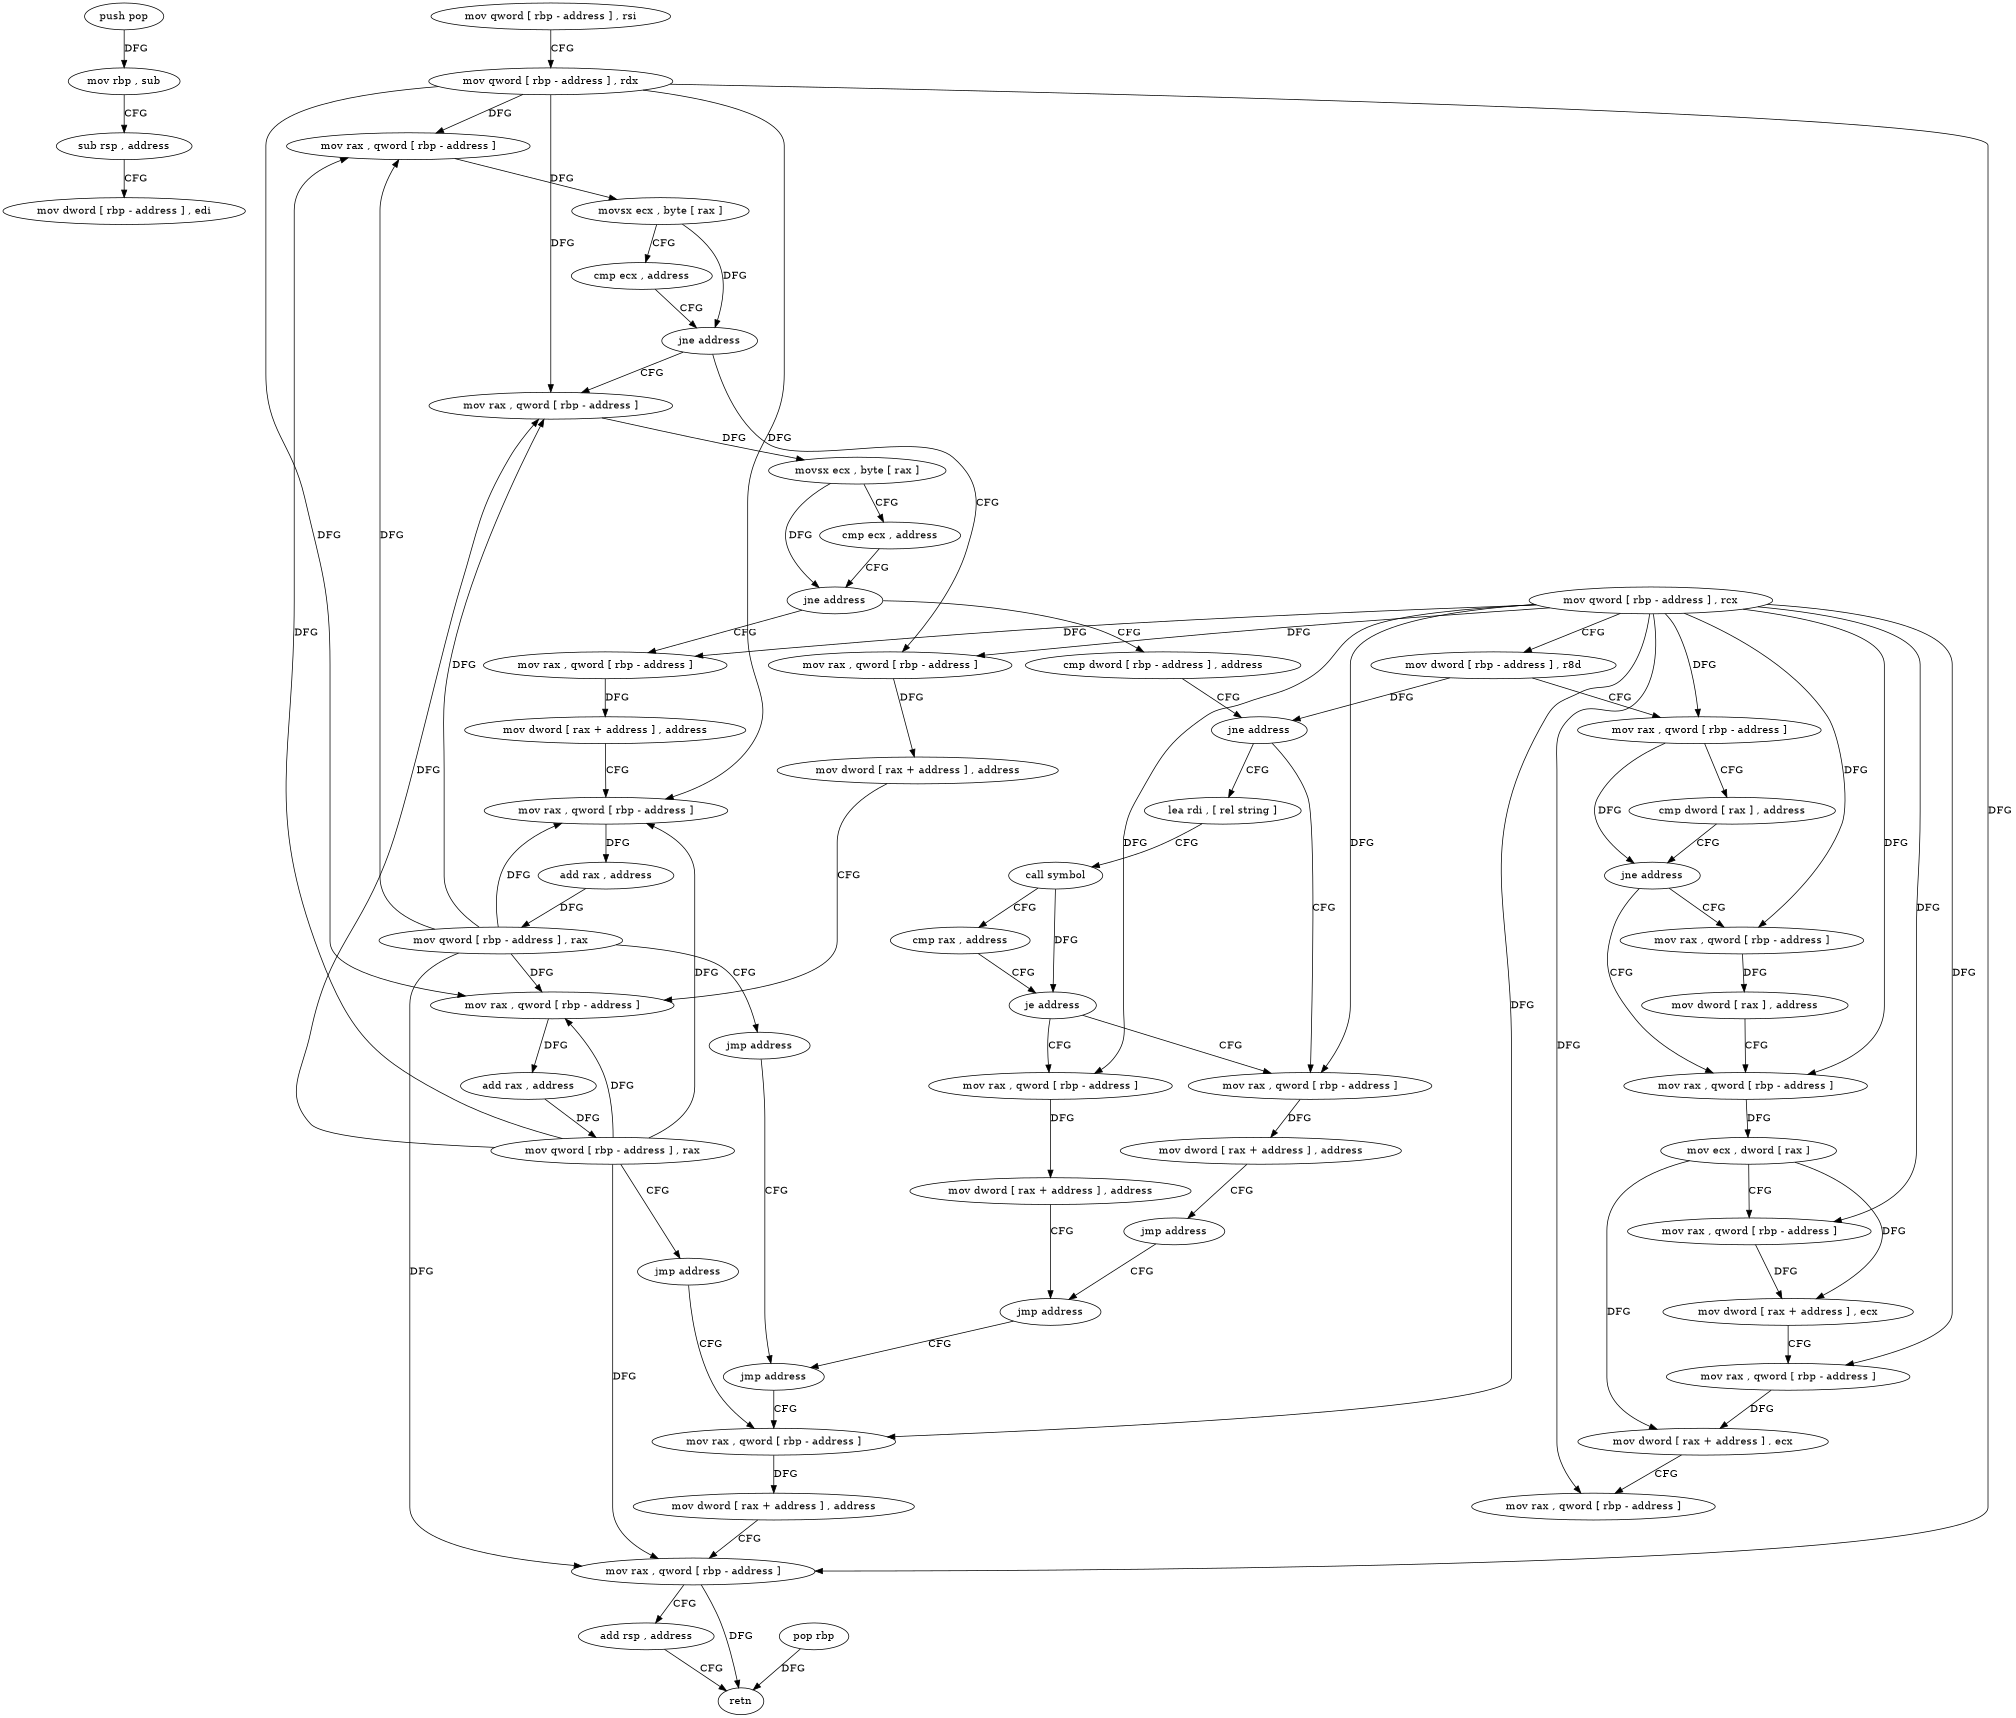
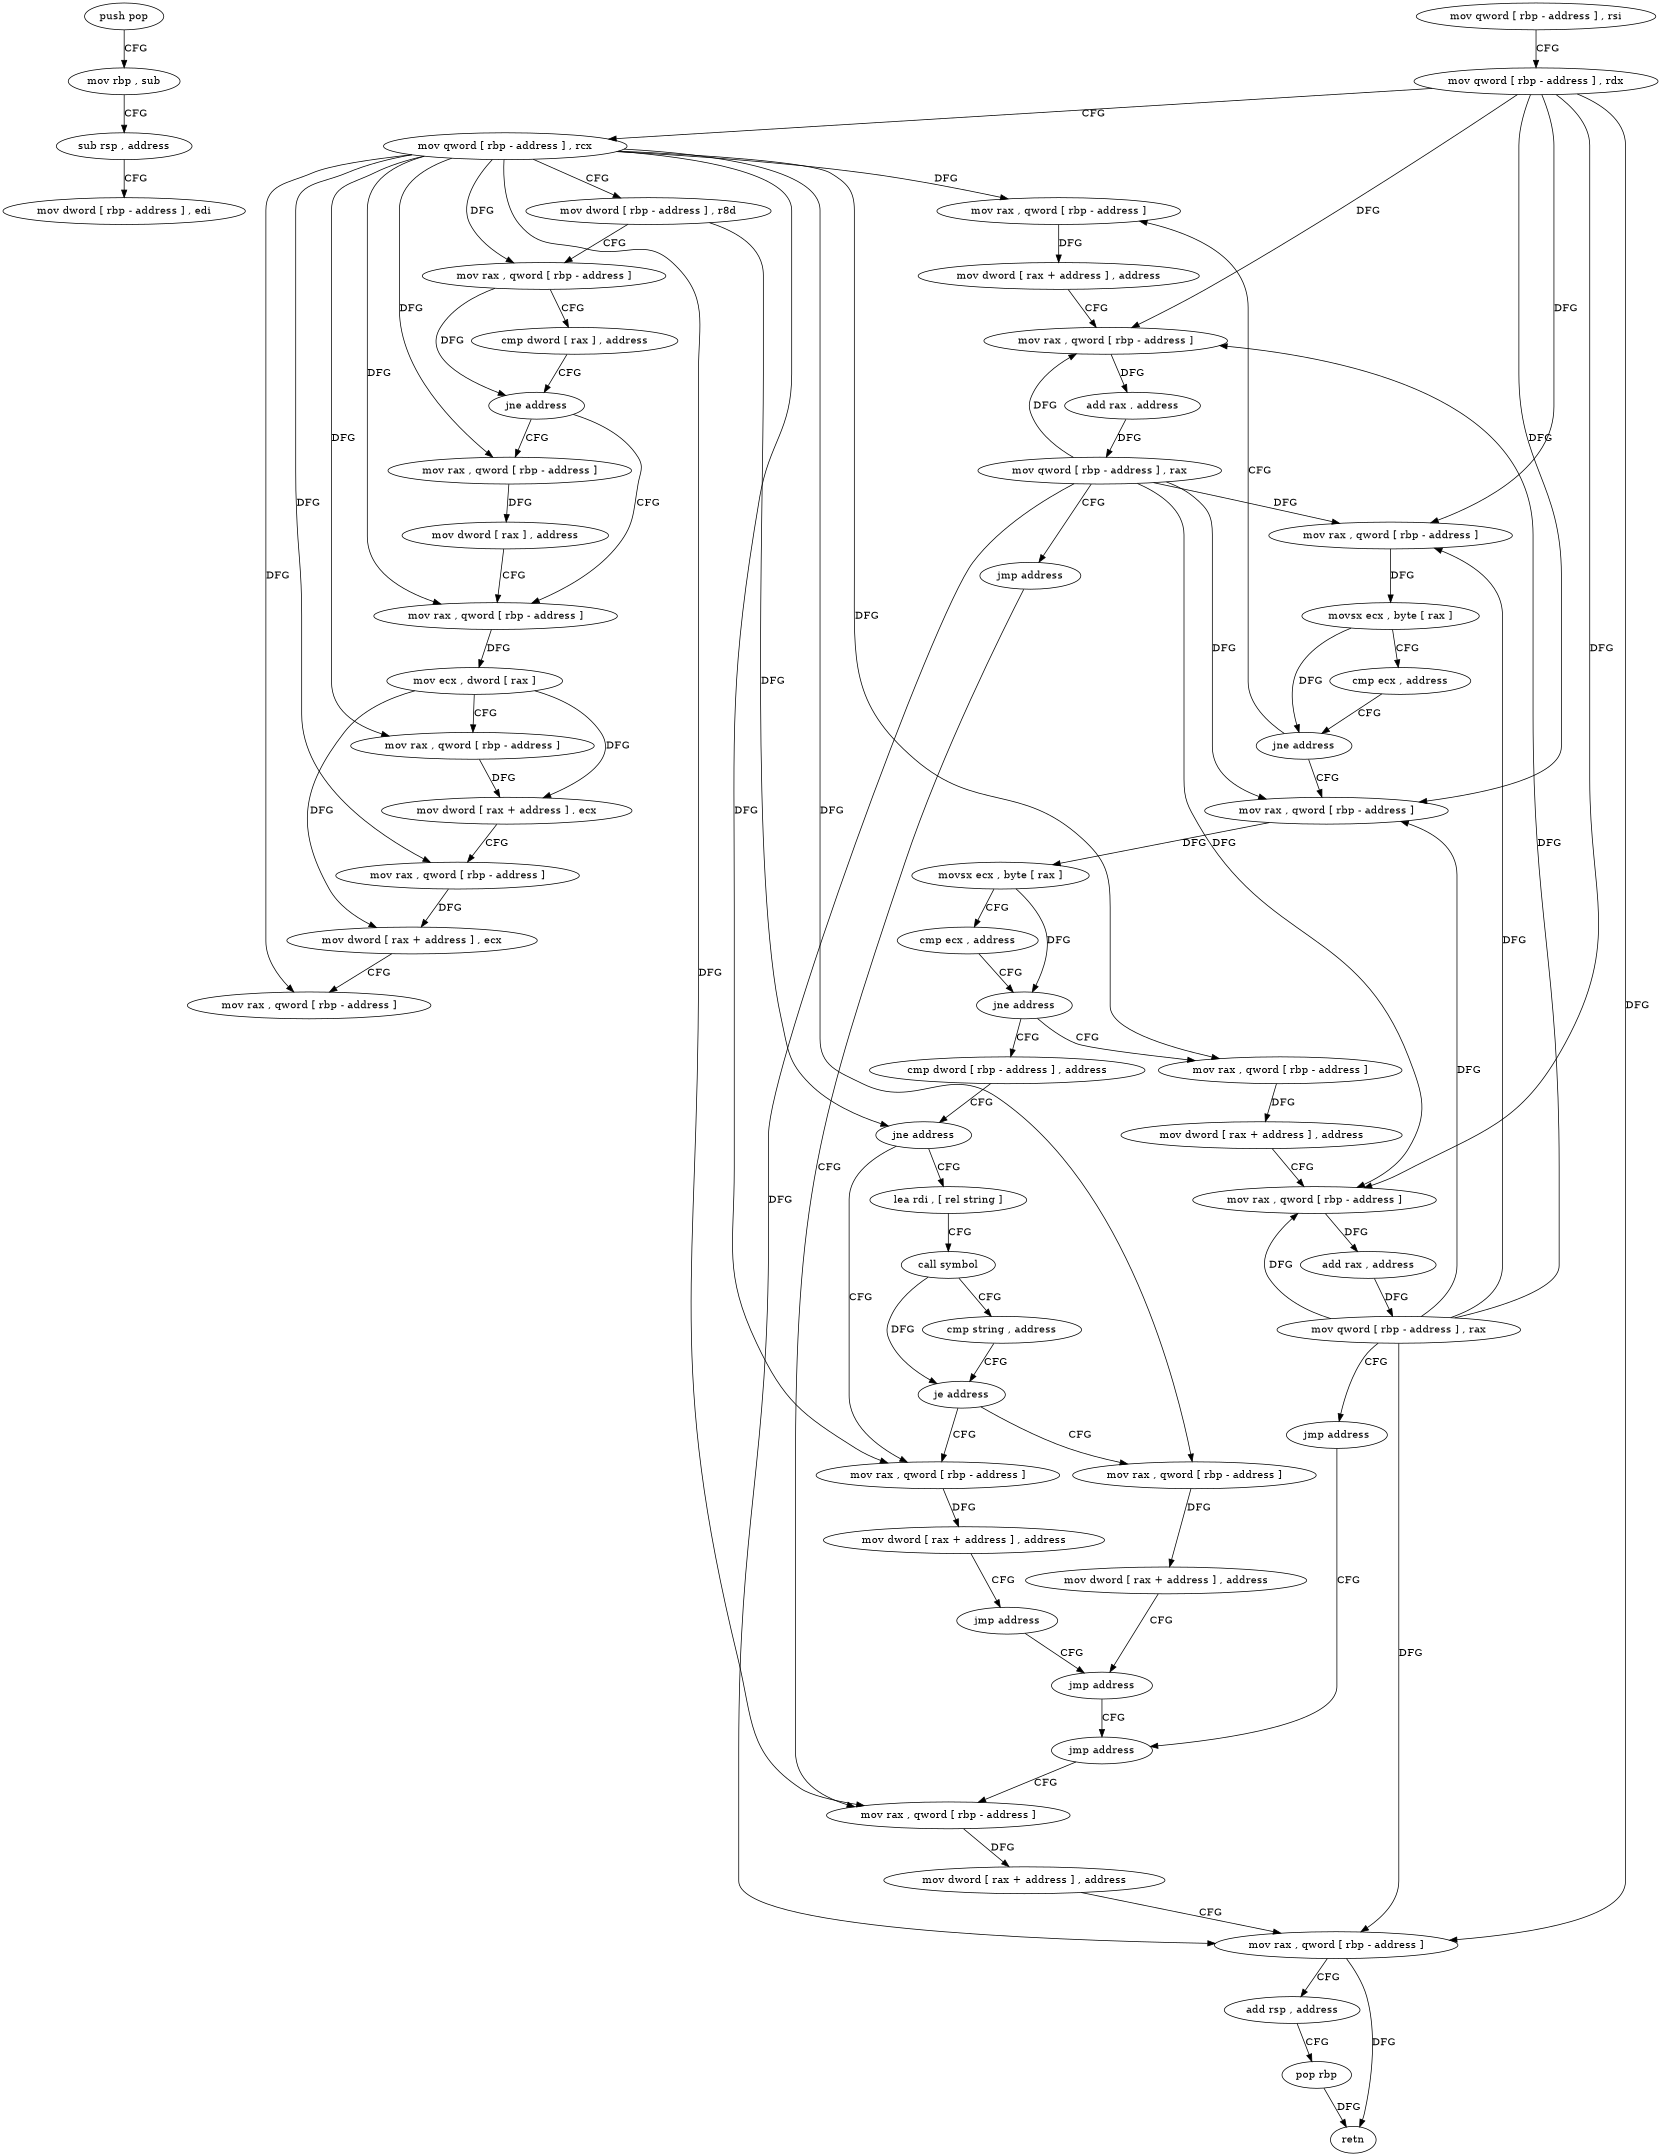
(136, 49) -> (136, 49)
none -> (1024, 114)
(960, 940) -> (1002, 1330)
(692, 1668) -> (1303, 2039)
